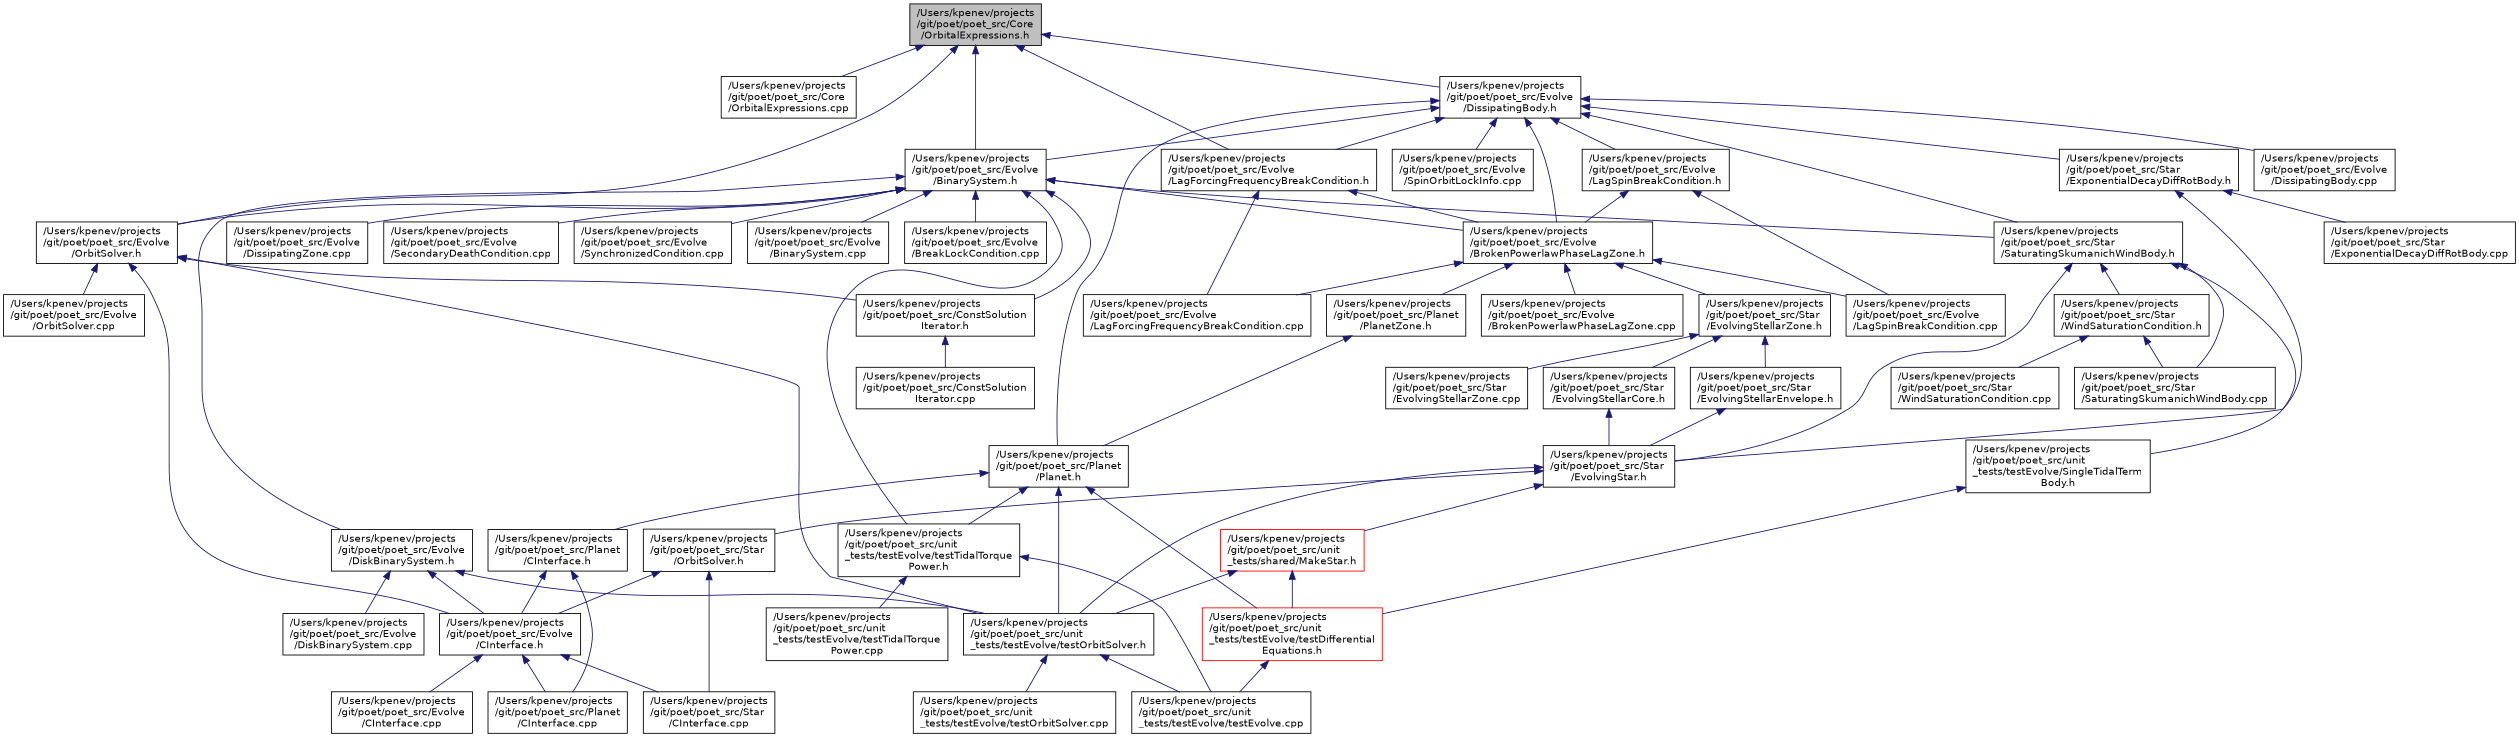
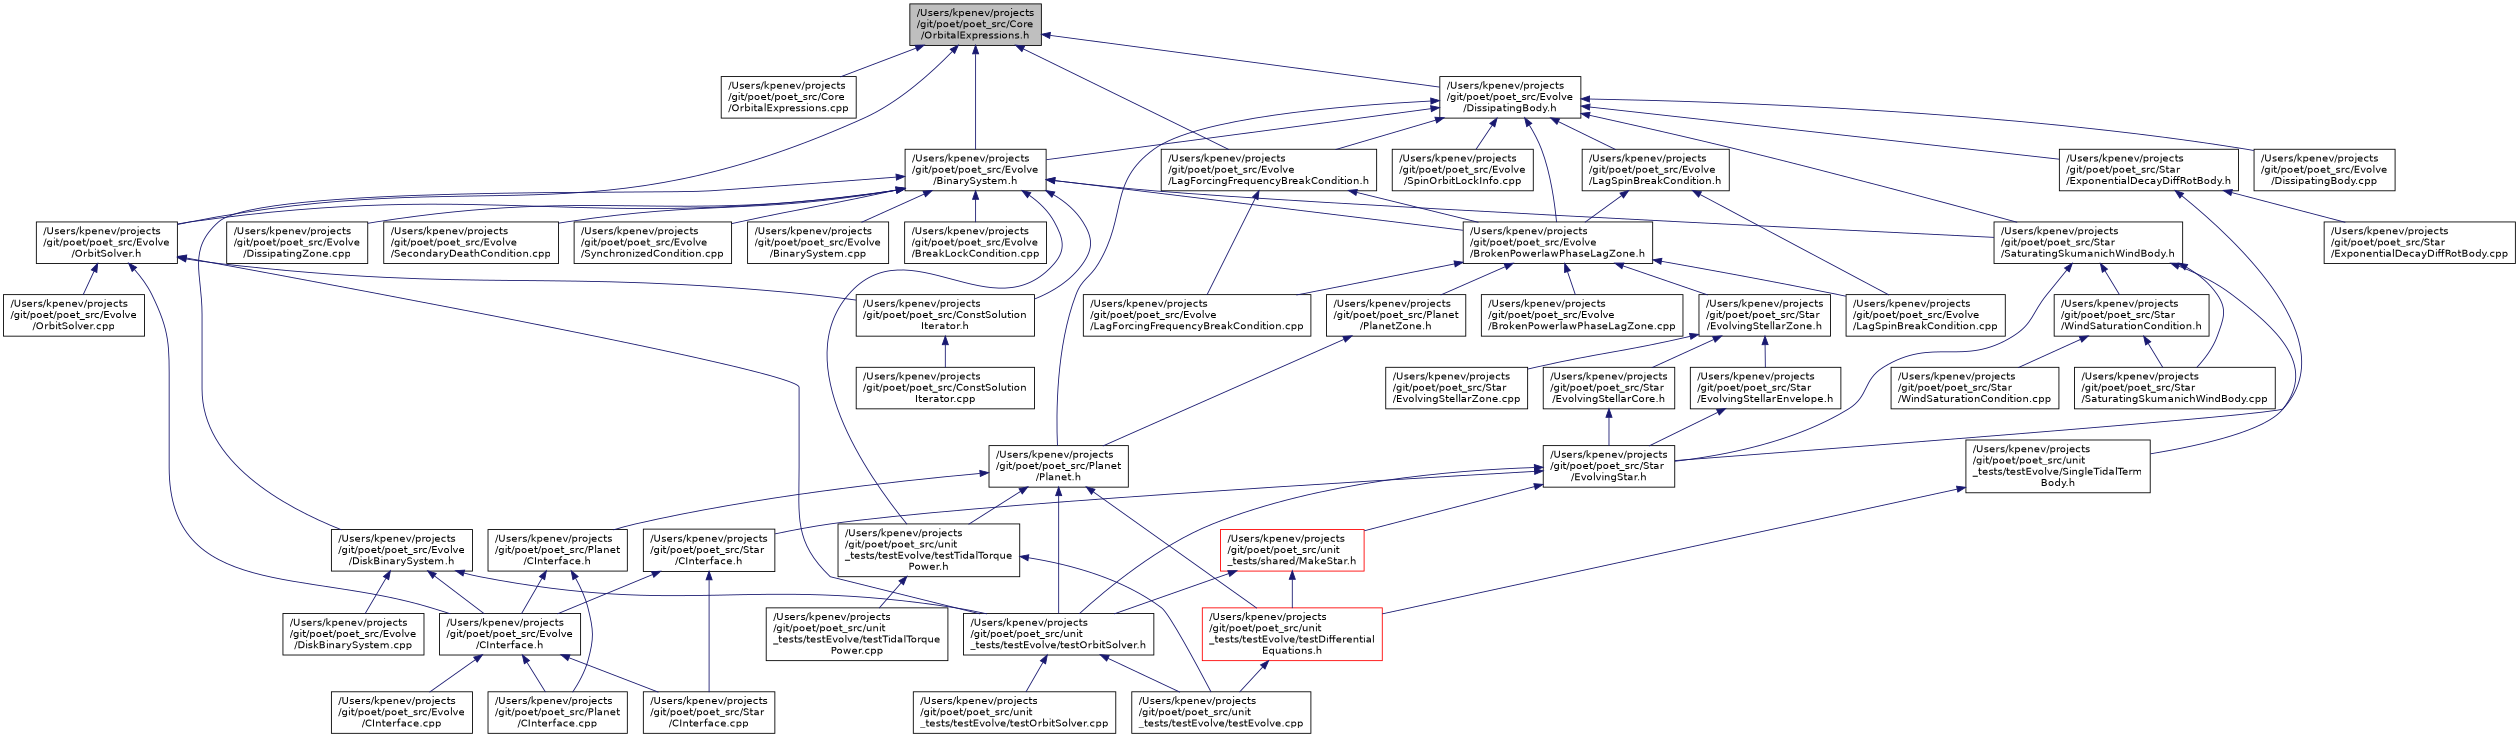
(709, 550) -> (709, 550)
